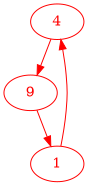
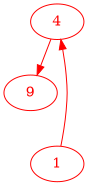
(42, 124) -> none
